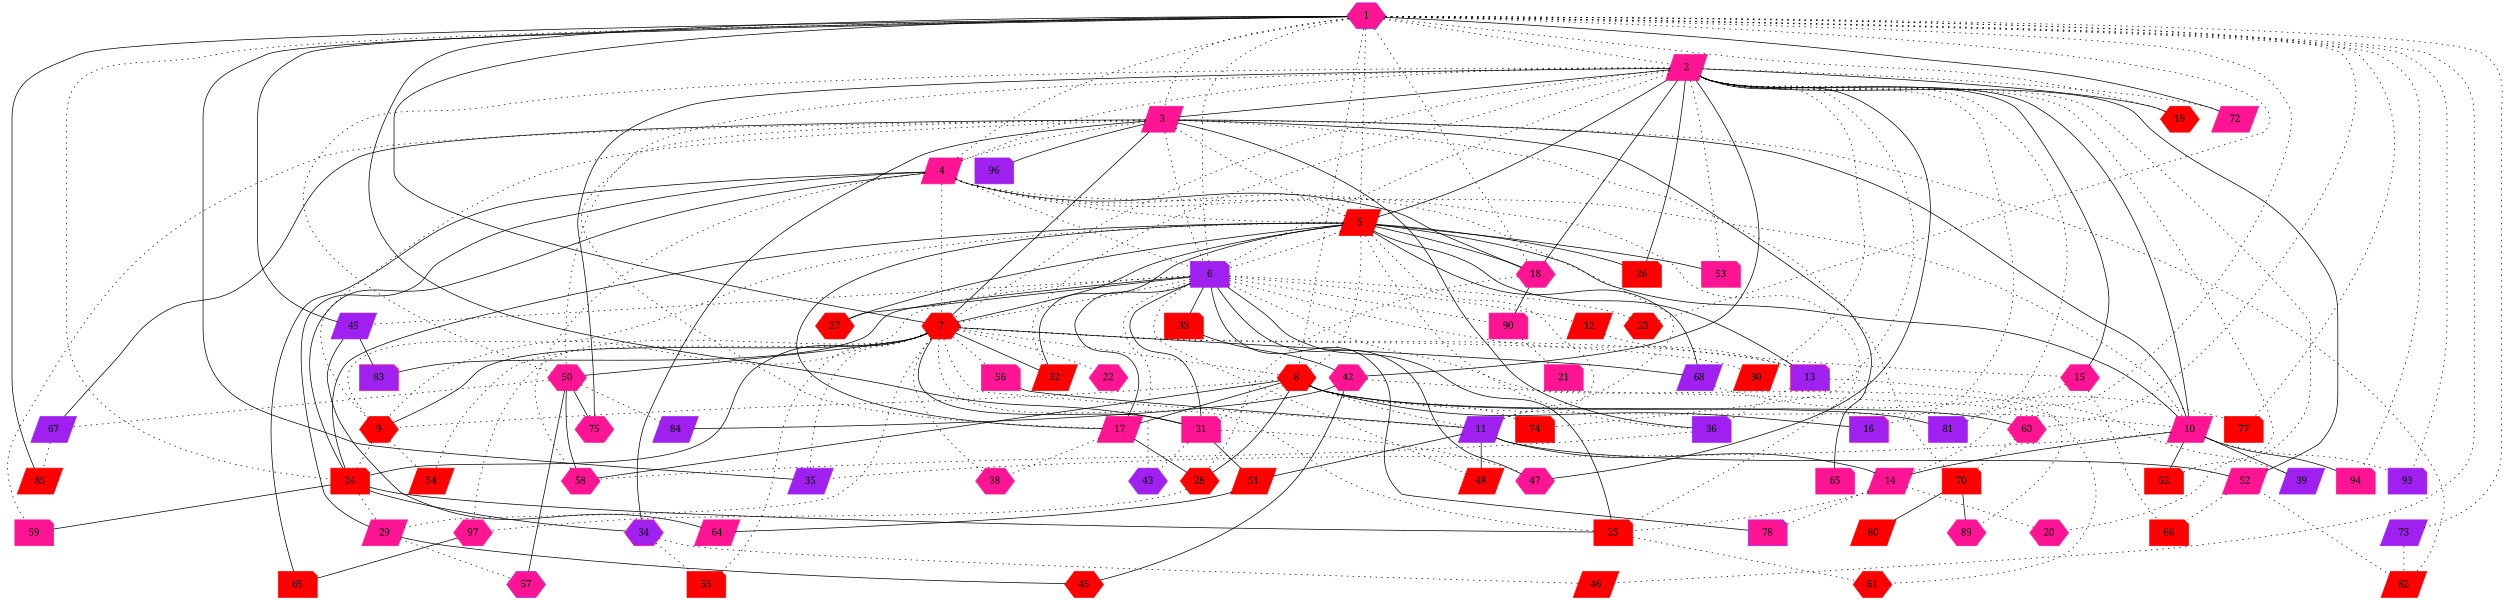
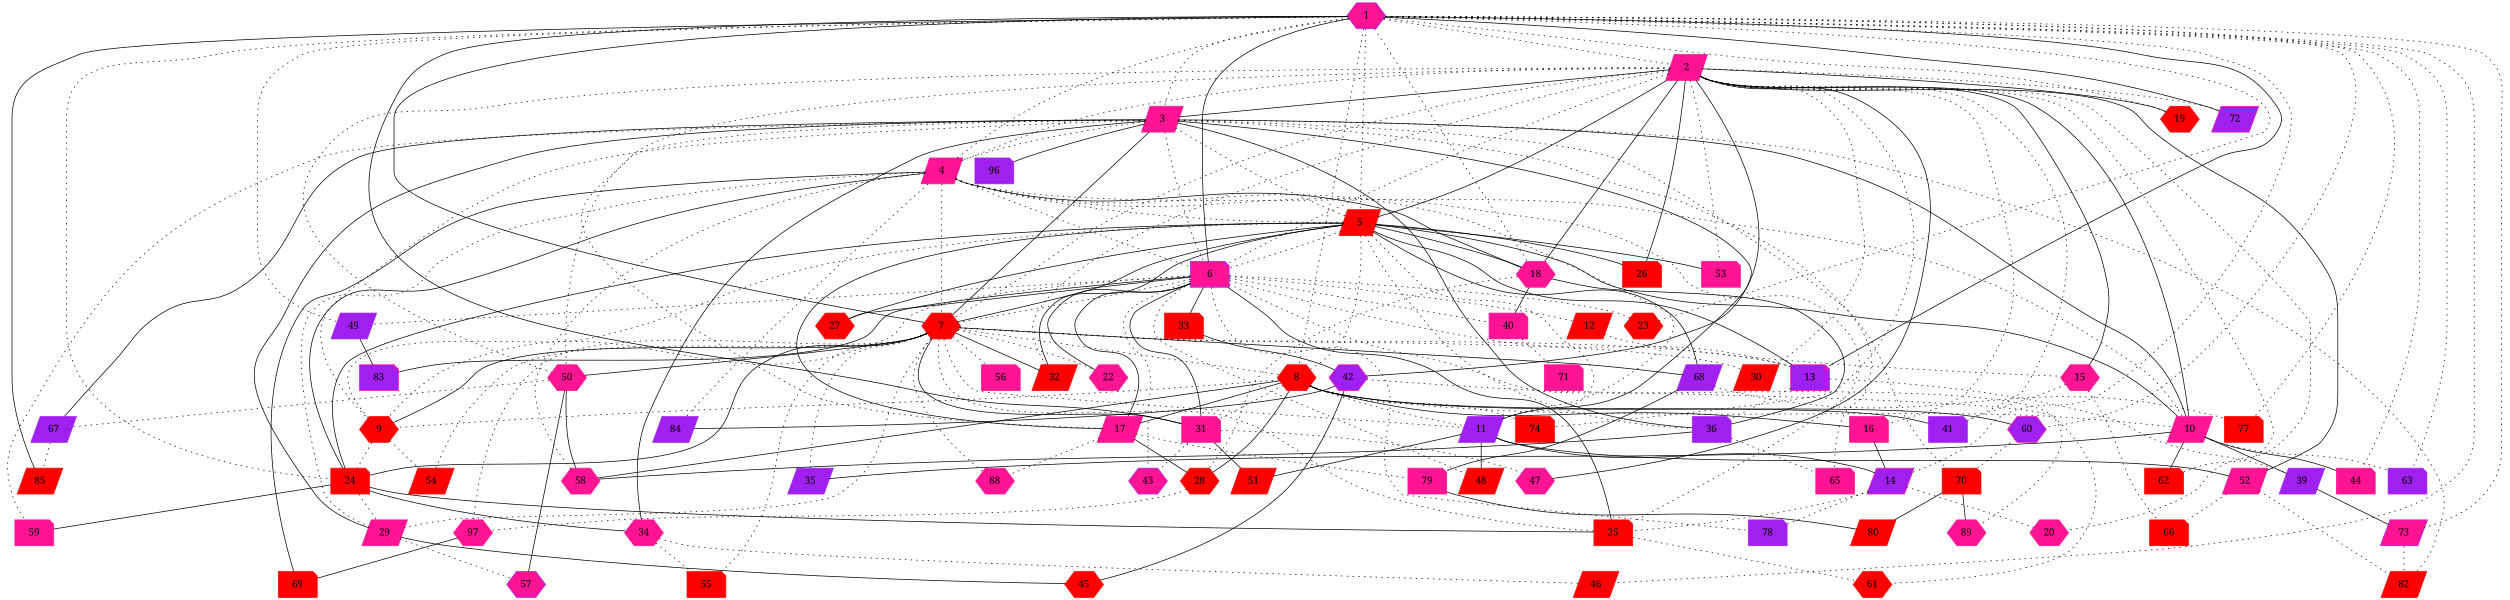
(317, 52) -> (317, 52)
(279, 53) -> (2106, 49)
(1212, 88) -> (1212, 88)
(2235, 119) -> (2235, 119)
none -> (551, 150)
(1600, 155) -> (1600, 155)
(489, 237) -> (489, 237)
(1210, 274) -> (1210, 274)
none -> (1769, 302)
(1508, 326) -> (1508, 326)
(1399, 365) -> (1056, 310)
(1348, 378) -> (1348, 378)
(1564, 378) -> (1564, 378)
(621, 403) -> (811, 292)
(1242, 410) -> (1626, 197)
(594, 429) -> none
(1869, 429) -> (1869, 429)
(1948, 429) -> (1948, 429)
(2027, 429) -> (2027, 429)
none -> (1757, 448)
(2041, 450) -> (1880, 455)
(1500, 456) -> (1534, 456)
(1118, 458) -> (1118, 458)
(995, 481) -> (995, 481)
(1148, 481) -> (1148, 481)
none -> (1427, 481)
(1890, 481) -> (1890, 481)
(2356, 481) -> (2356, 481)
(2407, 481) -> (2407, 481)
(1404, 494) -> (1404, 494)
none -> (2353, 507)
(644, 533) -> (644, 533)
(717, 533) -> none
(1768, 533) -> (1768, 533)
(2404, 533) -> (2404, 533)
